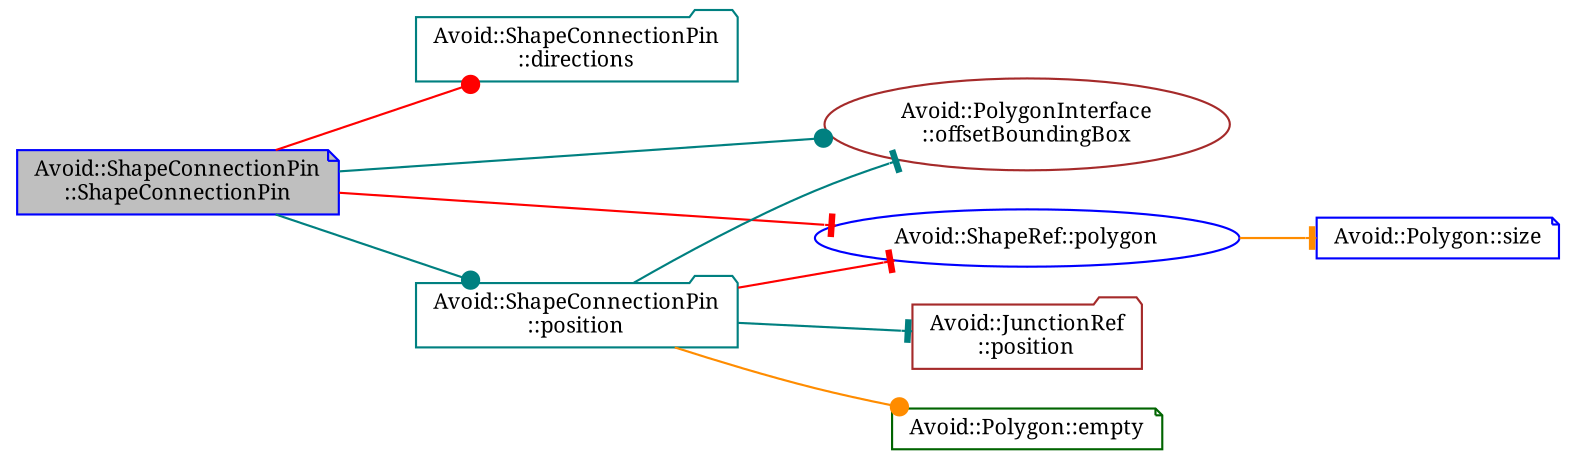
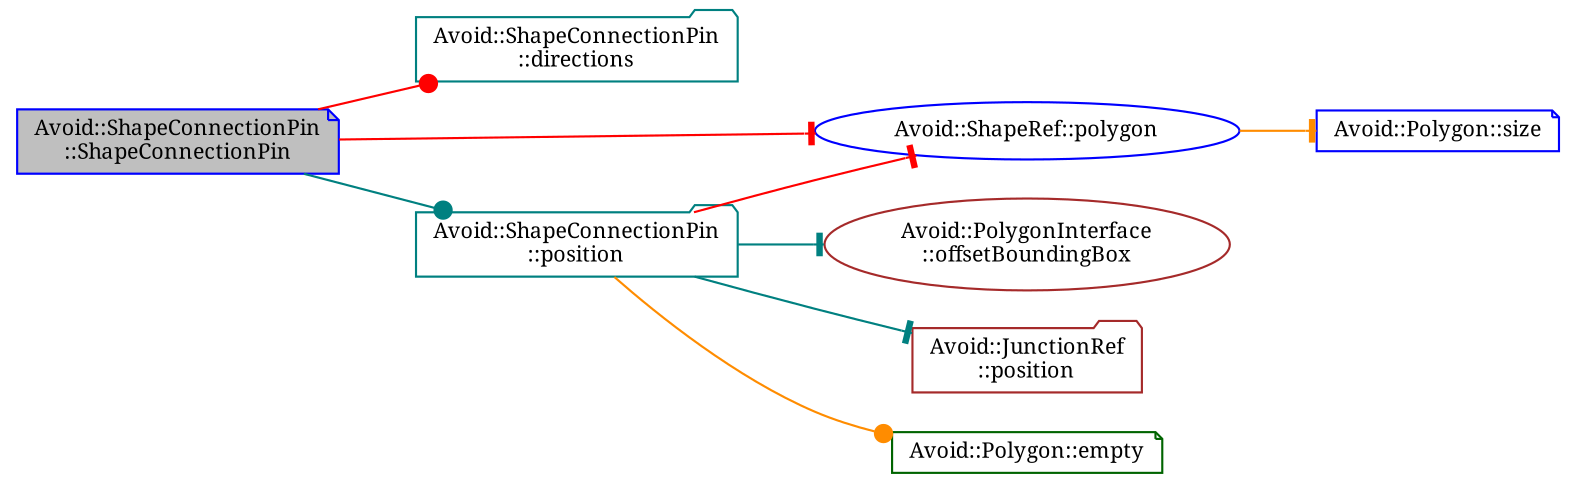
(577, 155) -> none
